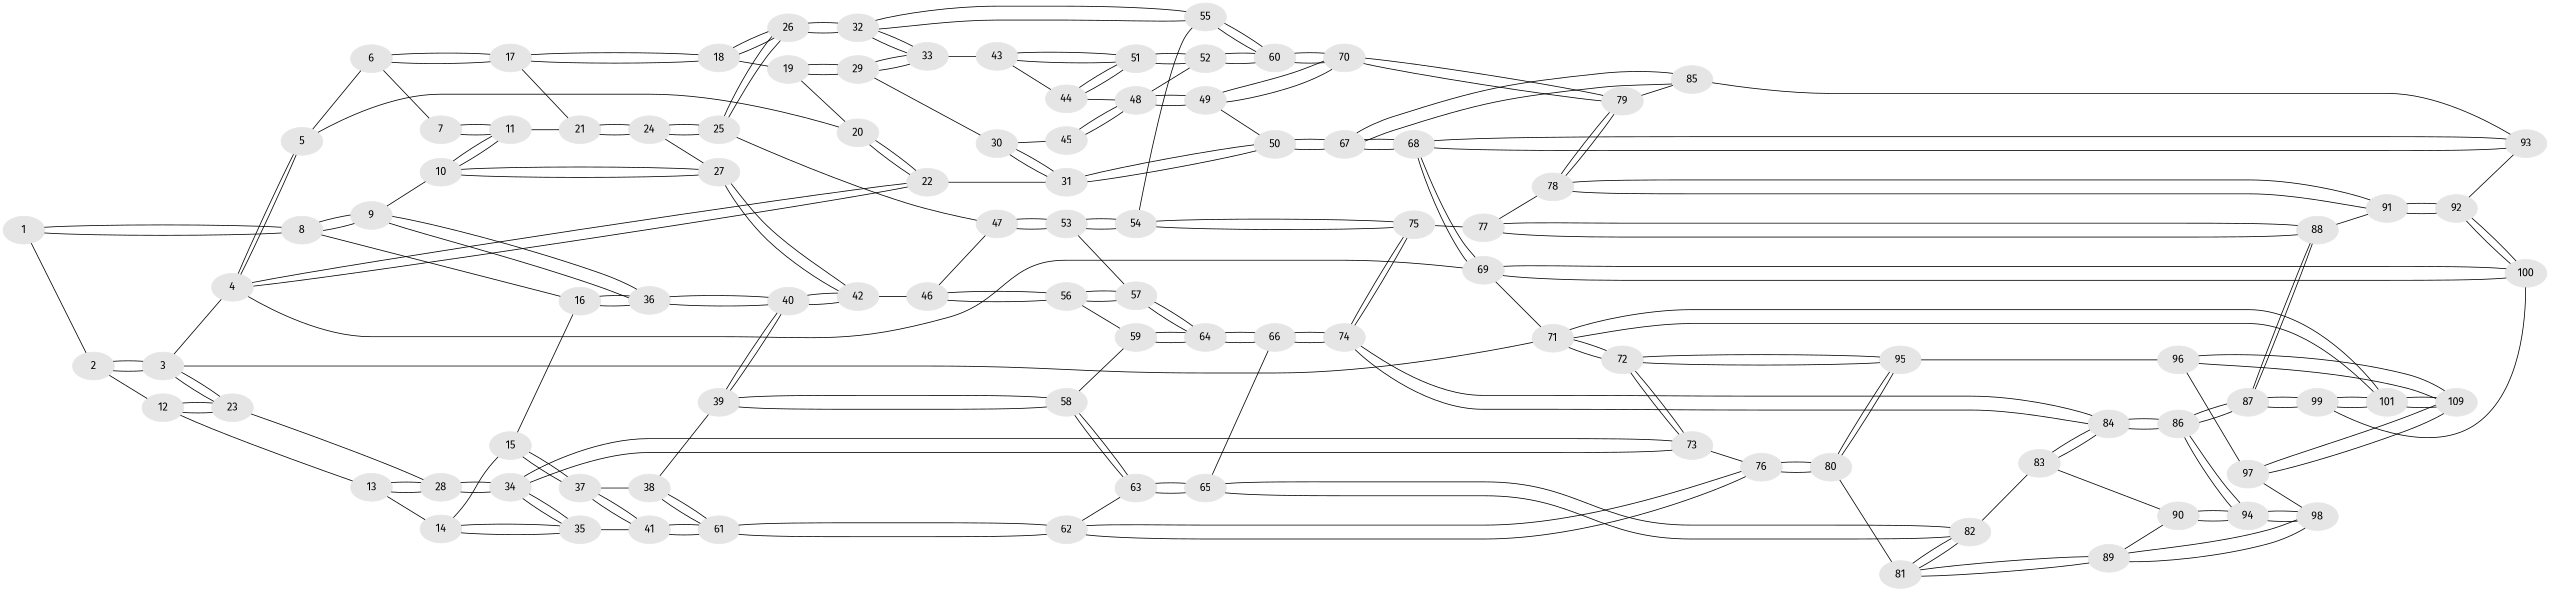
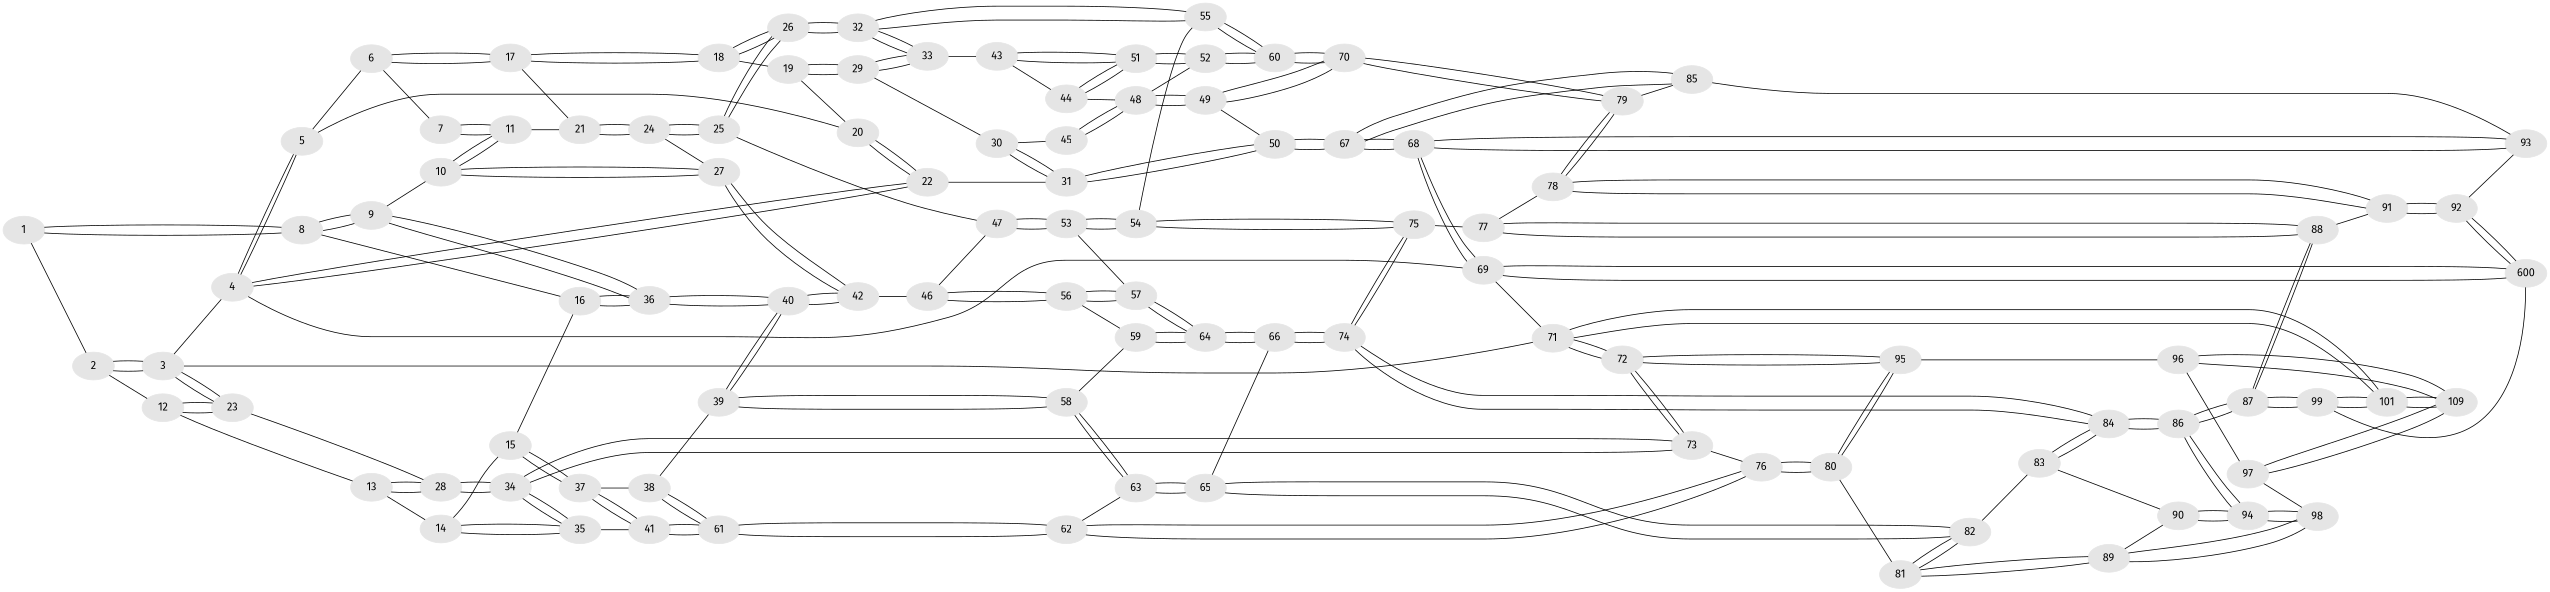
(2526, 273) -> (2526, 273)
